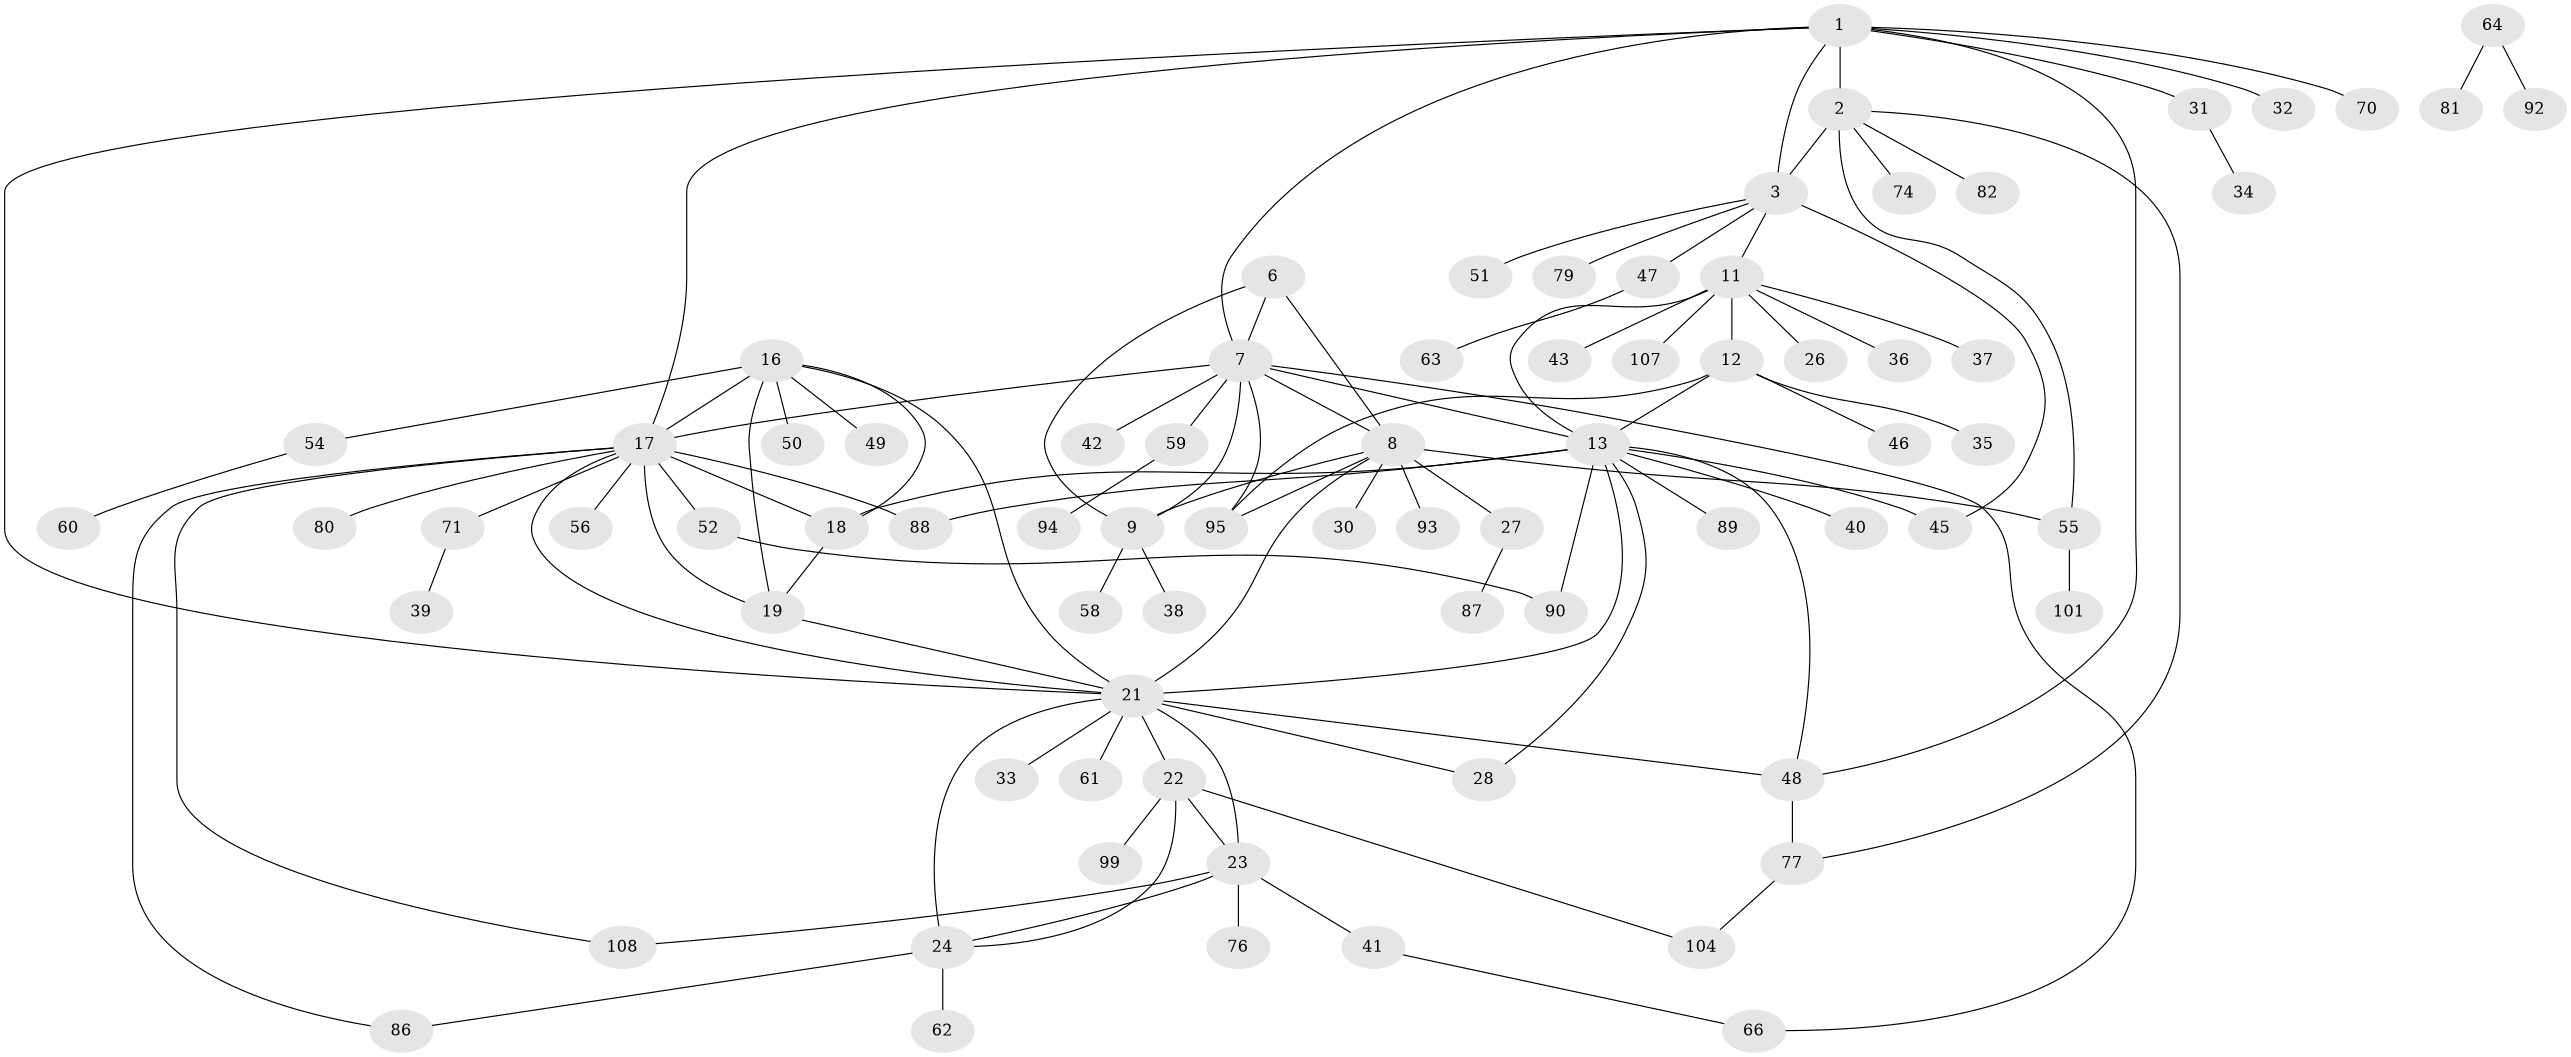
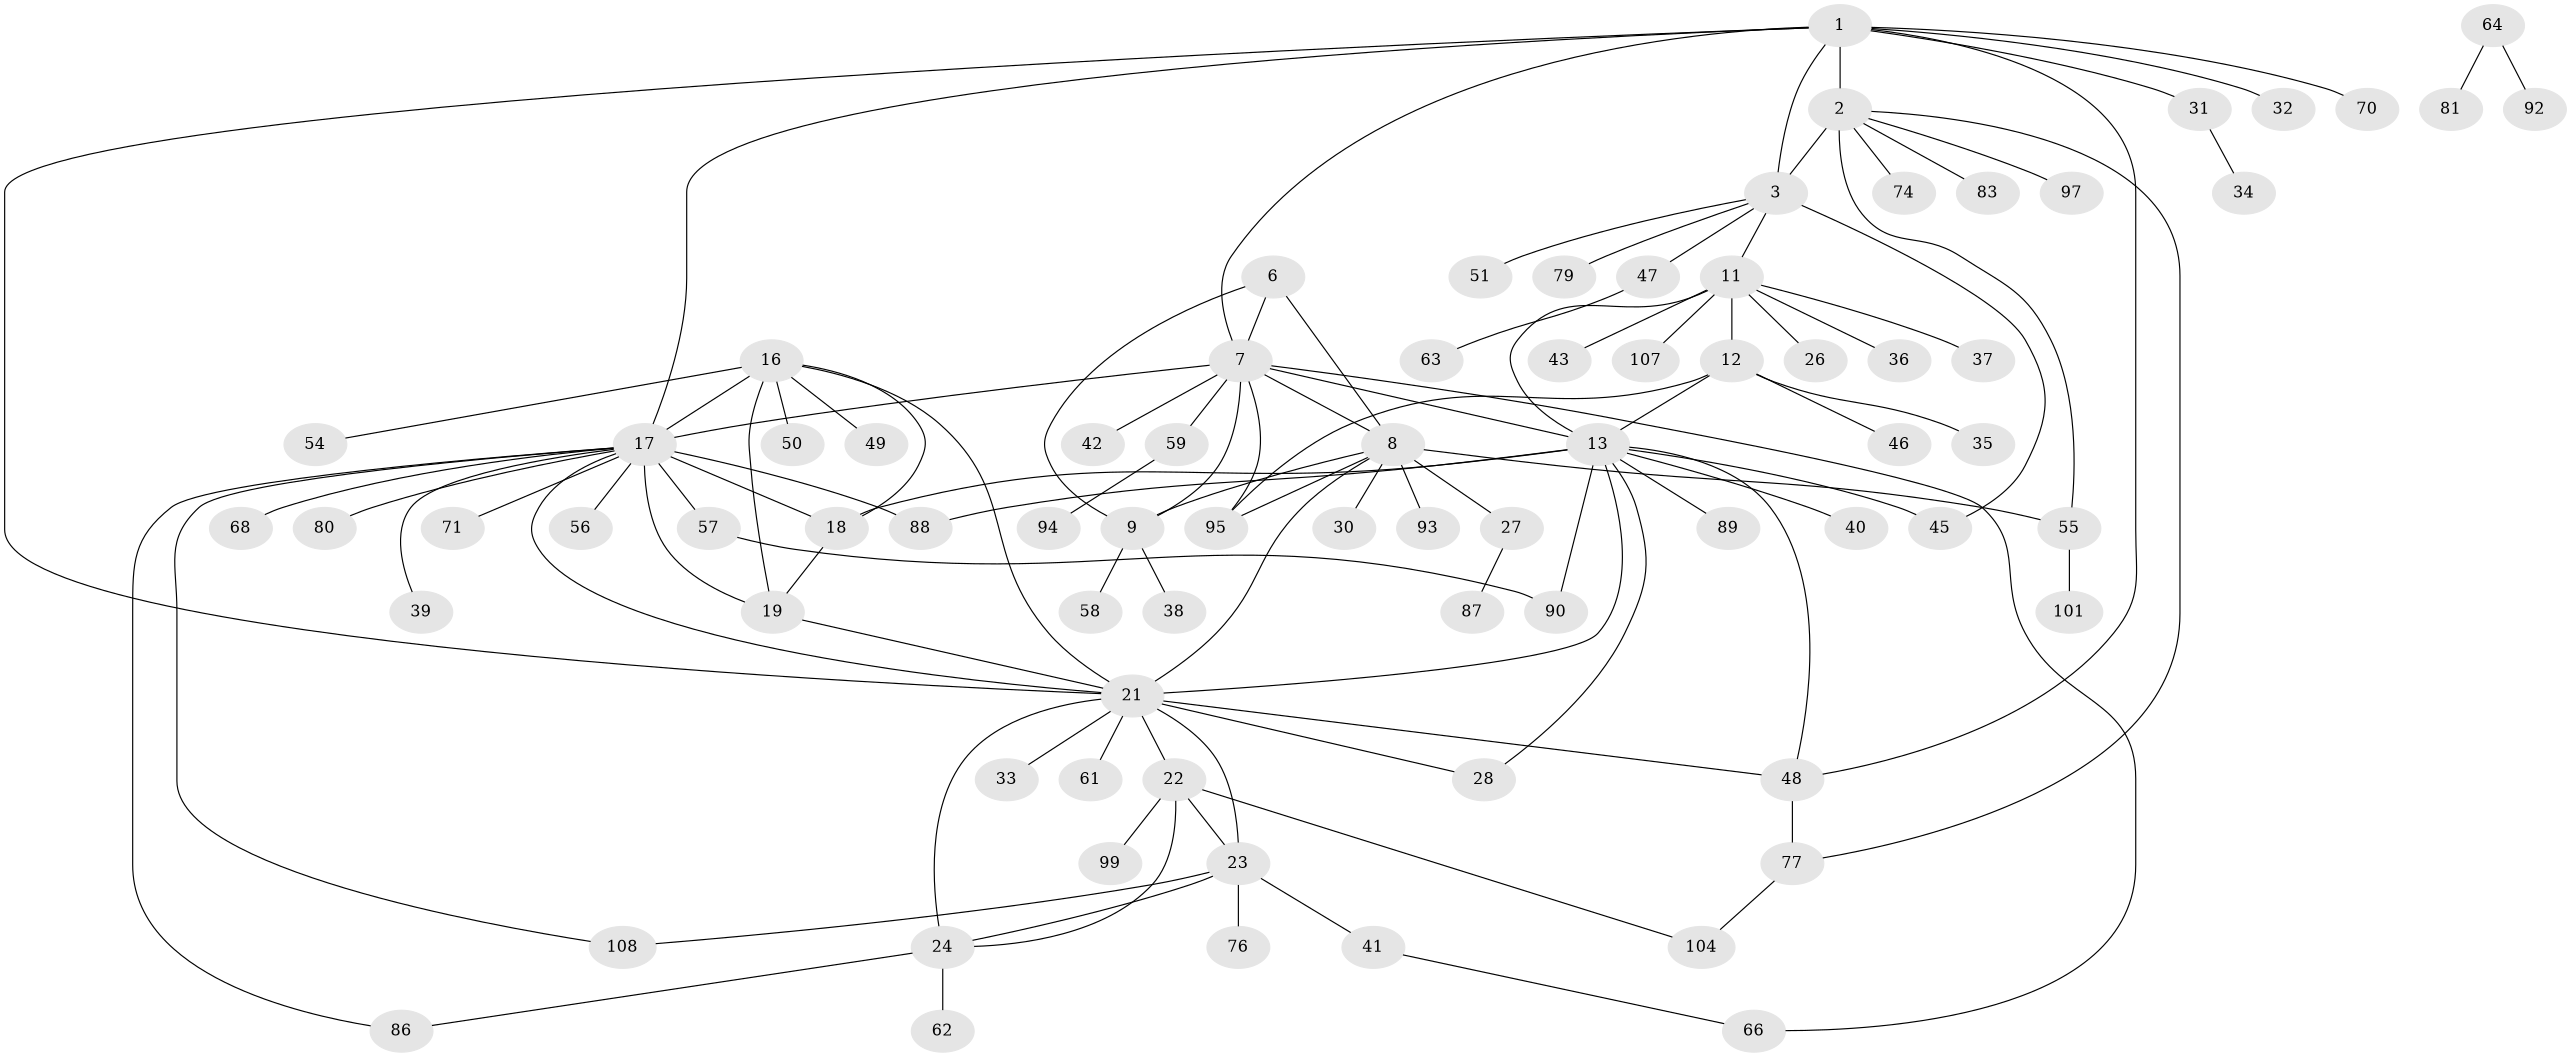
(1988, 193) -> (1988, 193)
none -> (2072, 193)
(69, 528) -> none
none -> (241, 528)
(709, 528) -> (709, 528)
(437, 570) -> (413, 506)
